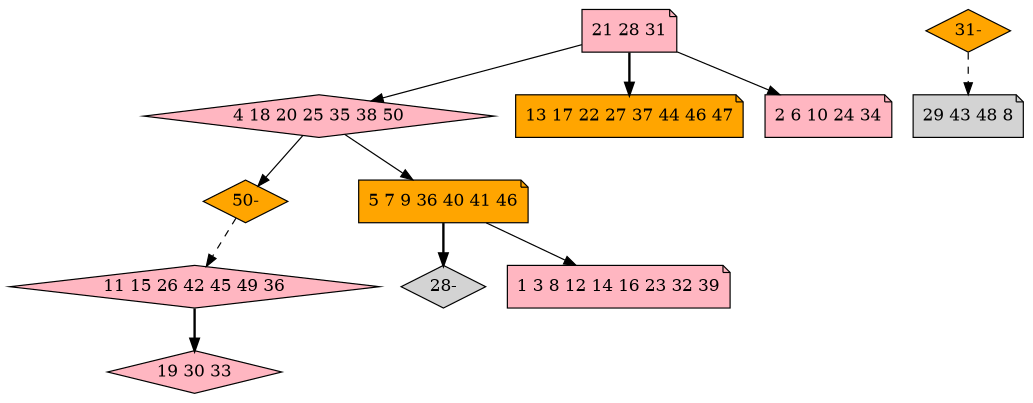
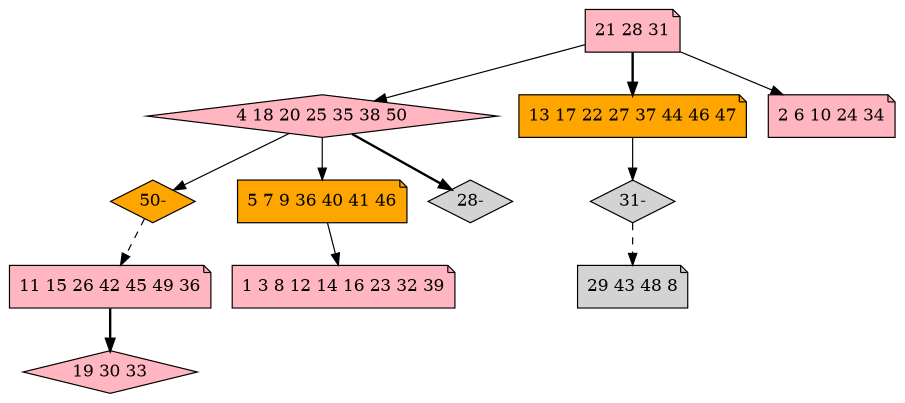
(968, 31) -> (633, 201)
none -> (633, 153)
(443, 238) -> (396, 159)
(195, 287) -> (110, 287)
